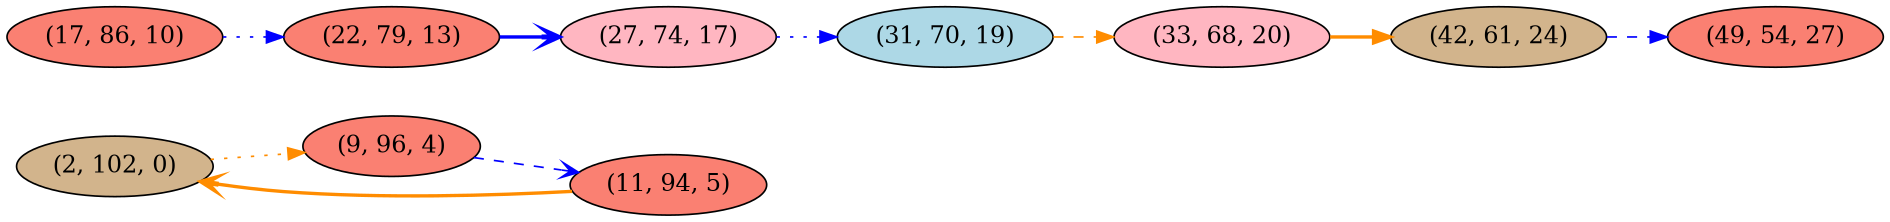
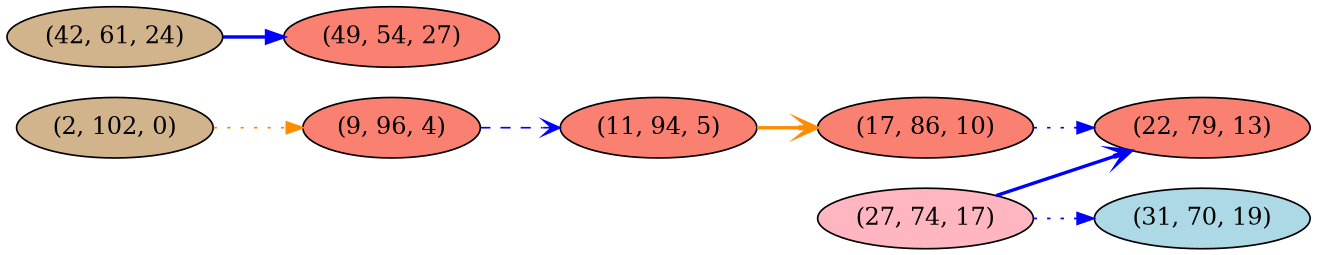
(521, 37) -> (1056, 176)
(1222, 37) -> none
(1629, 37) -> (245, 37)
(395, 196) -> (778, 128)
